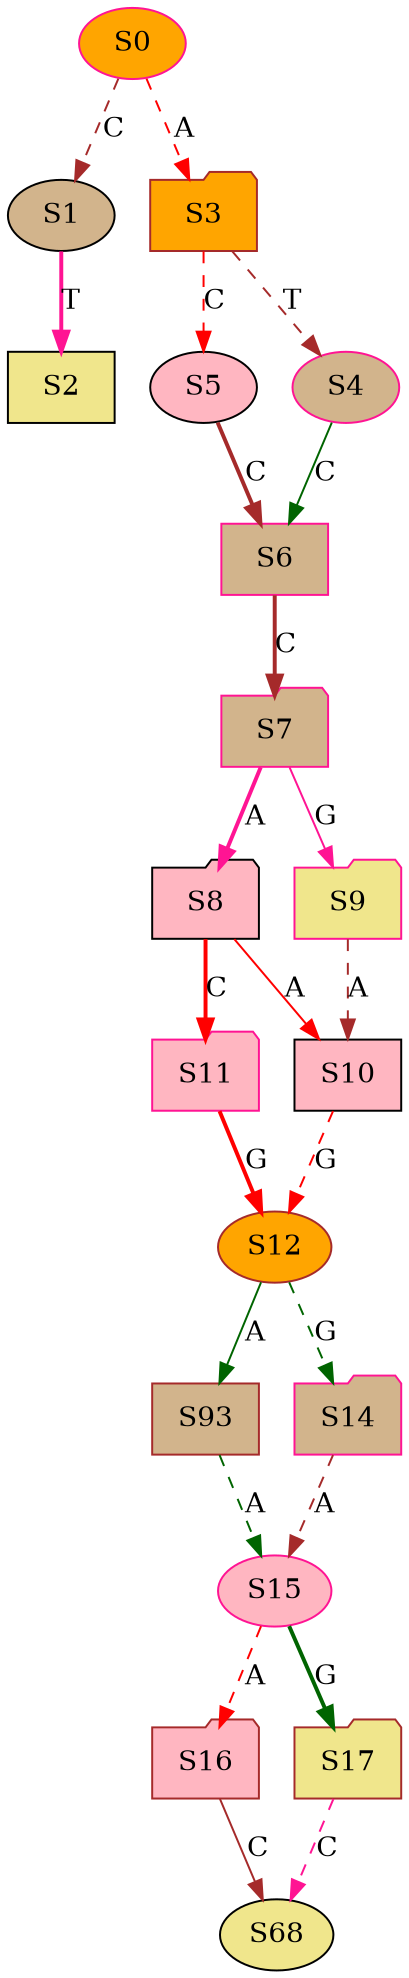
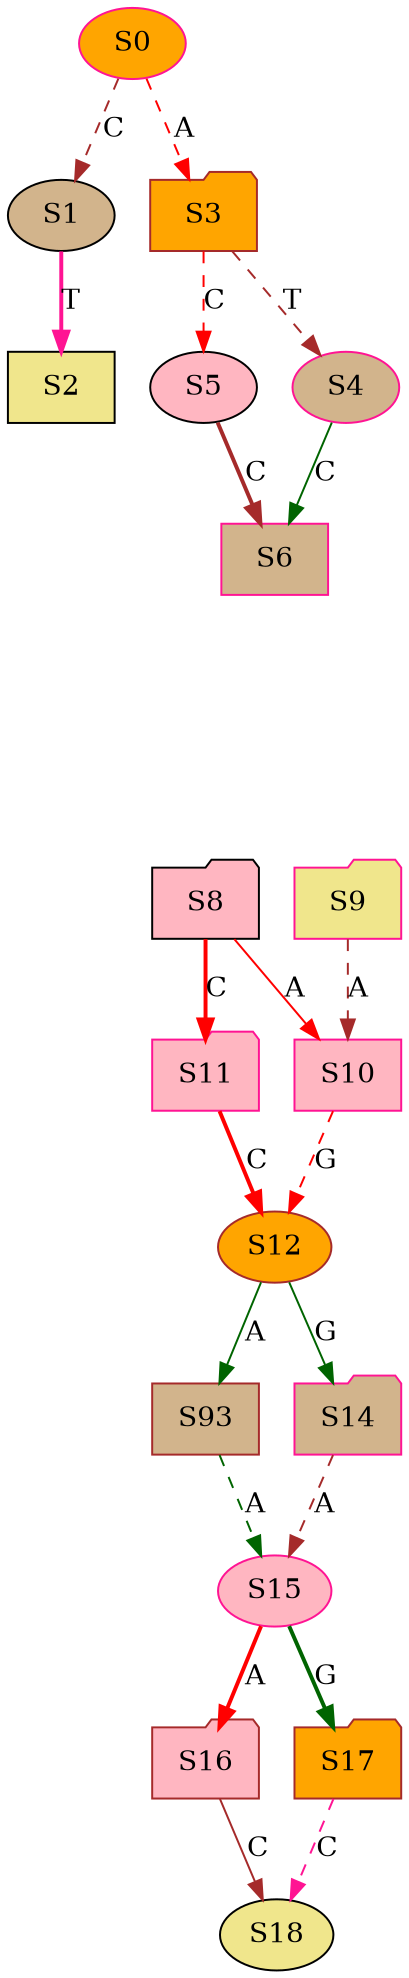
(275, 731) -> none
(348, 1075) -> (348, 1075)
(257, 1161) -> (257, 1161)
(307, 1324) -> (307, 1324)
(244, 1667) -> (244, 1667)
(348, 1763) -> (348, 1763)
(277, 1935) -> (277, 1935)
